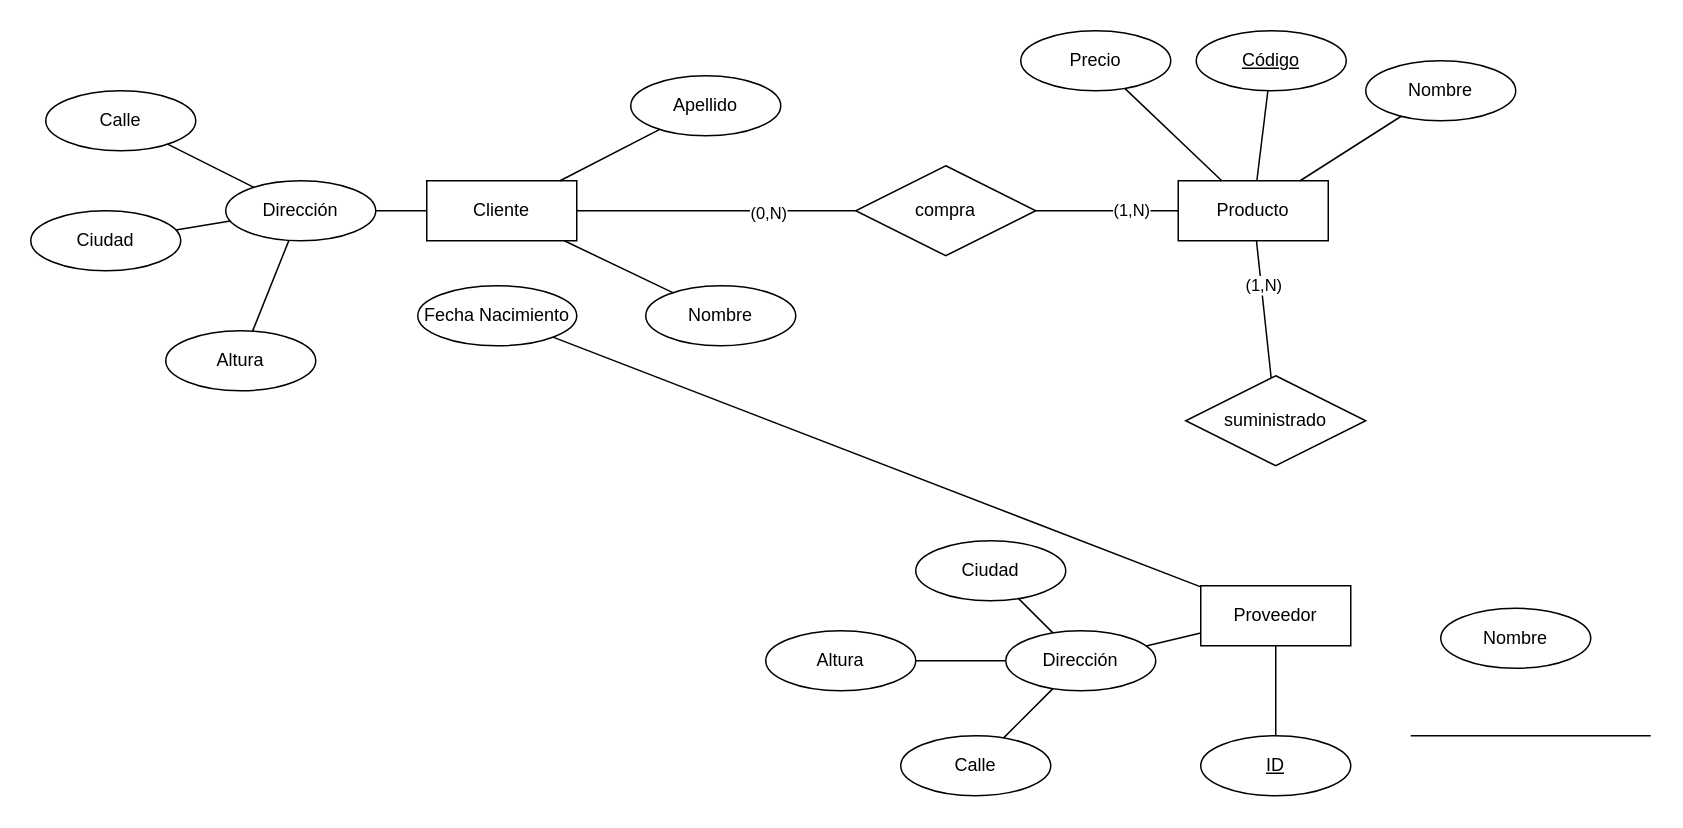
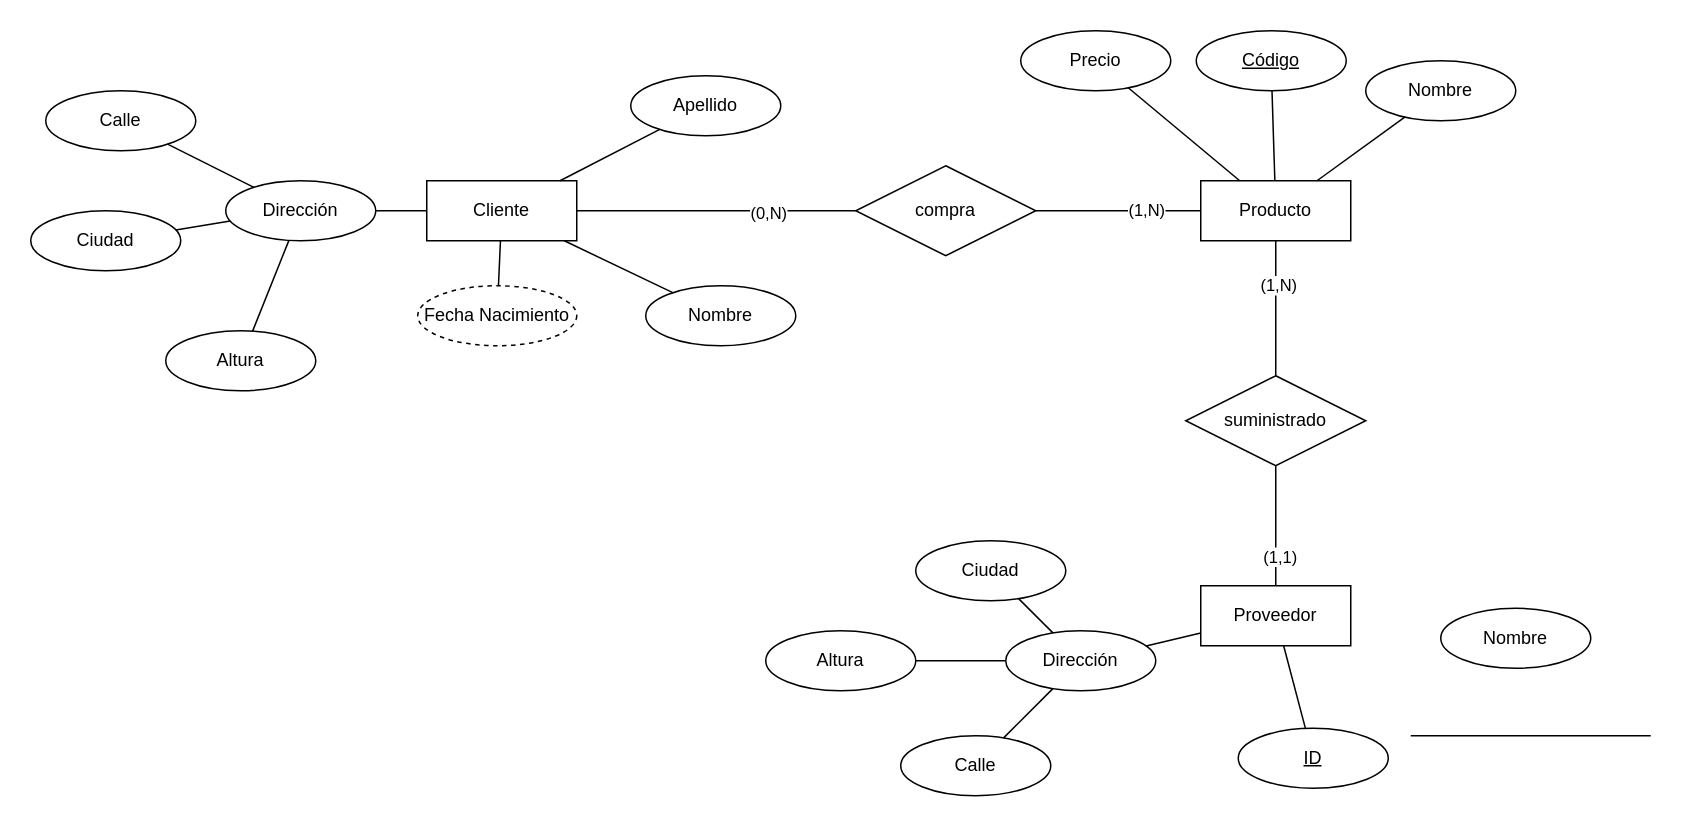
(1253, 211) -> (1276, 211)
(497, 316) -> (497, 316)
(877, 462) -> (499, 264)
none -> (1276, 507)
(1276, 766) -> (1313, 758)
